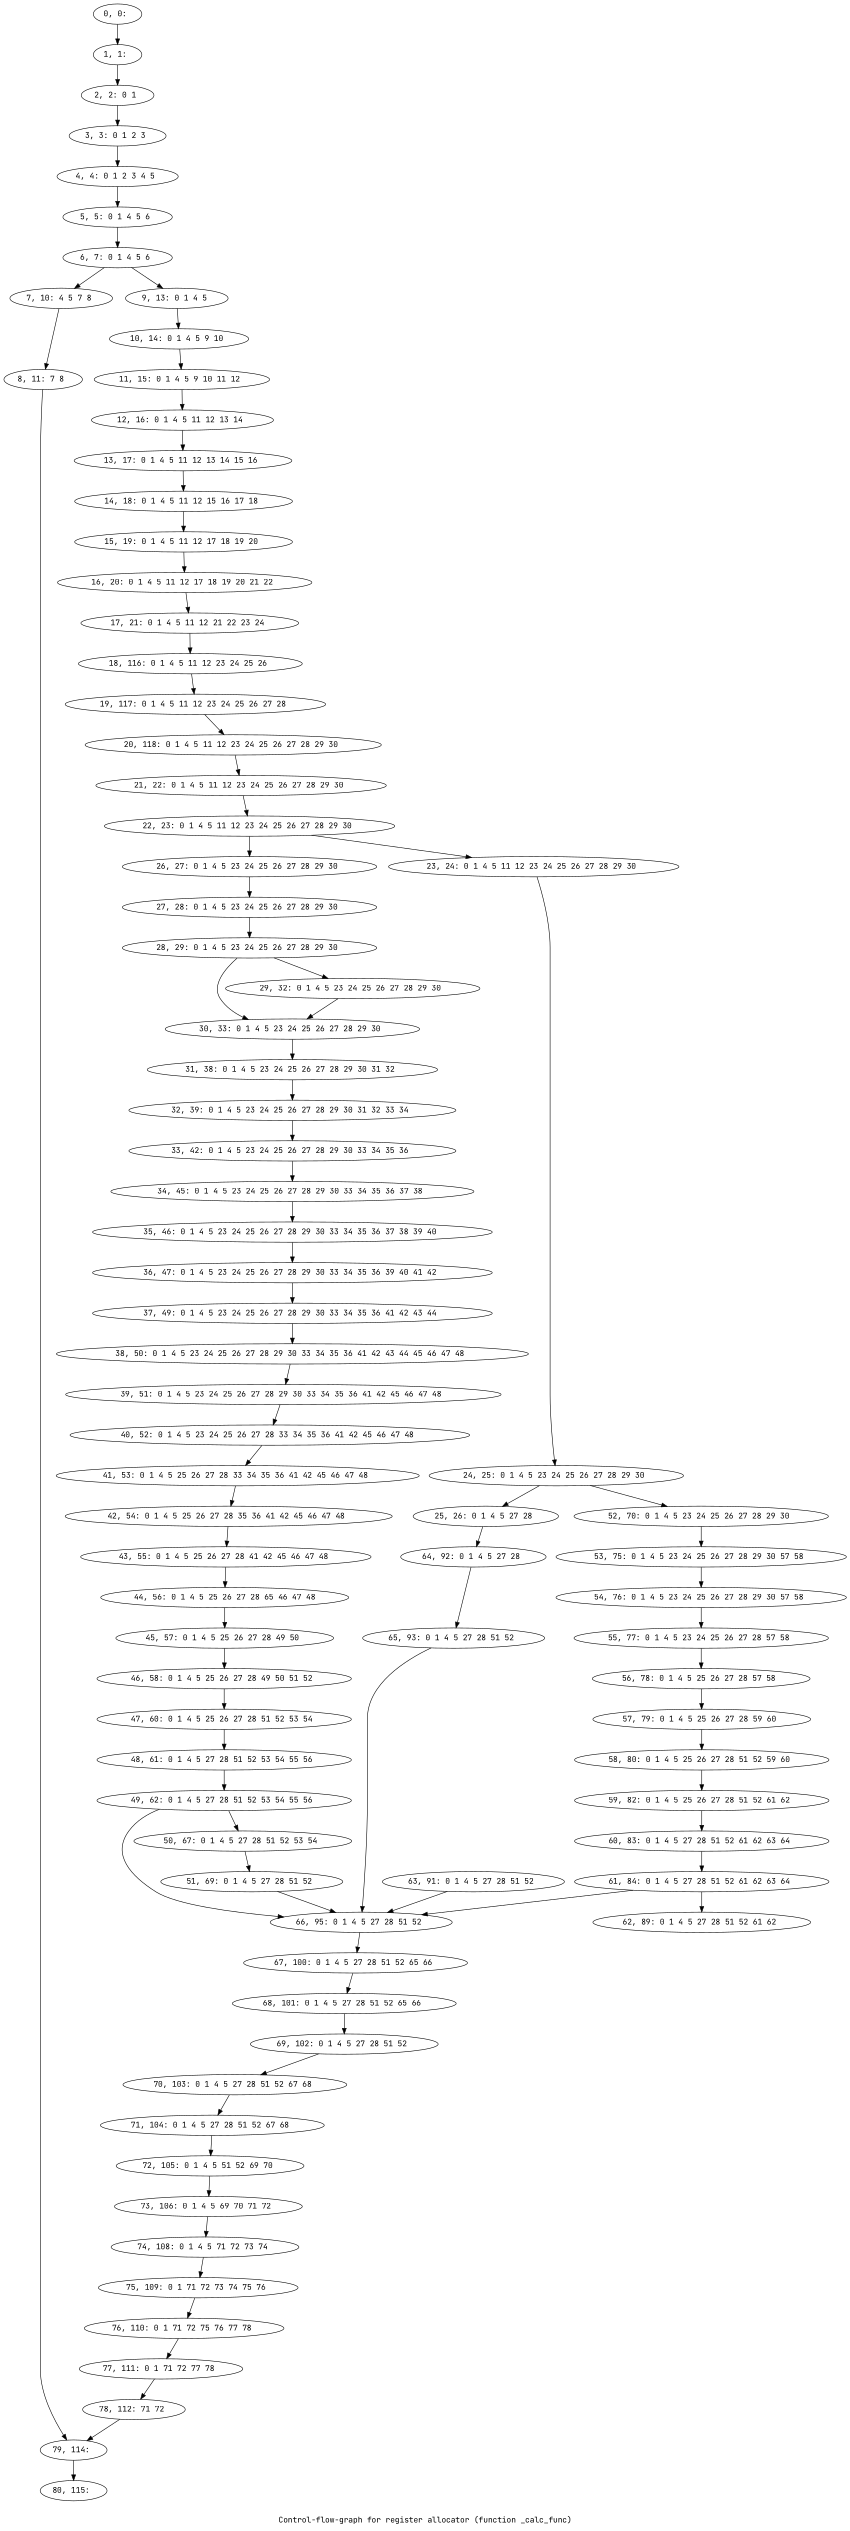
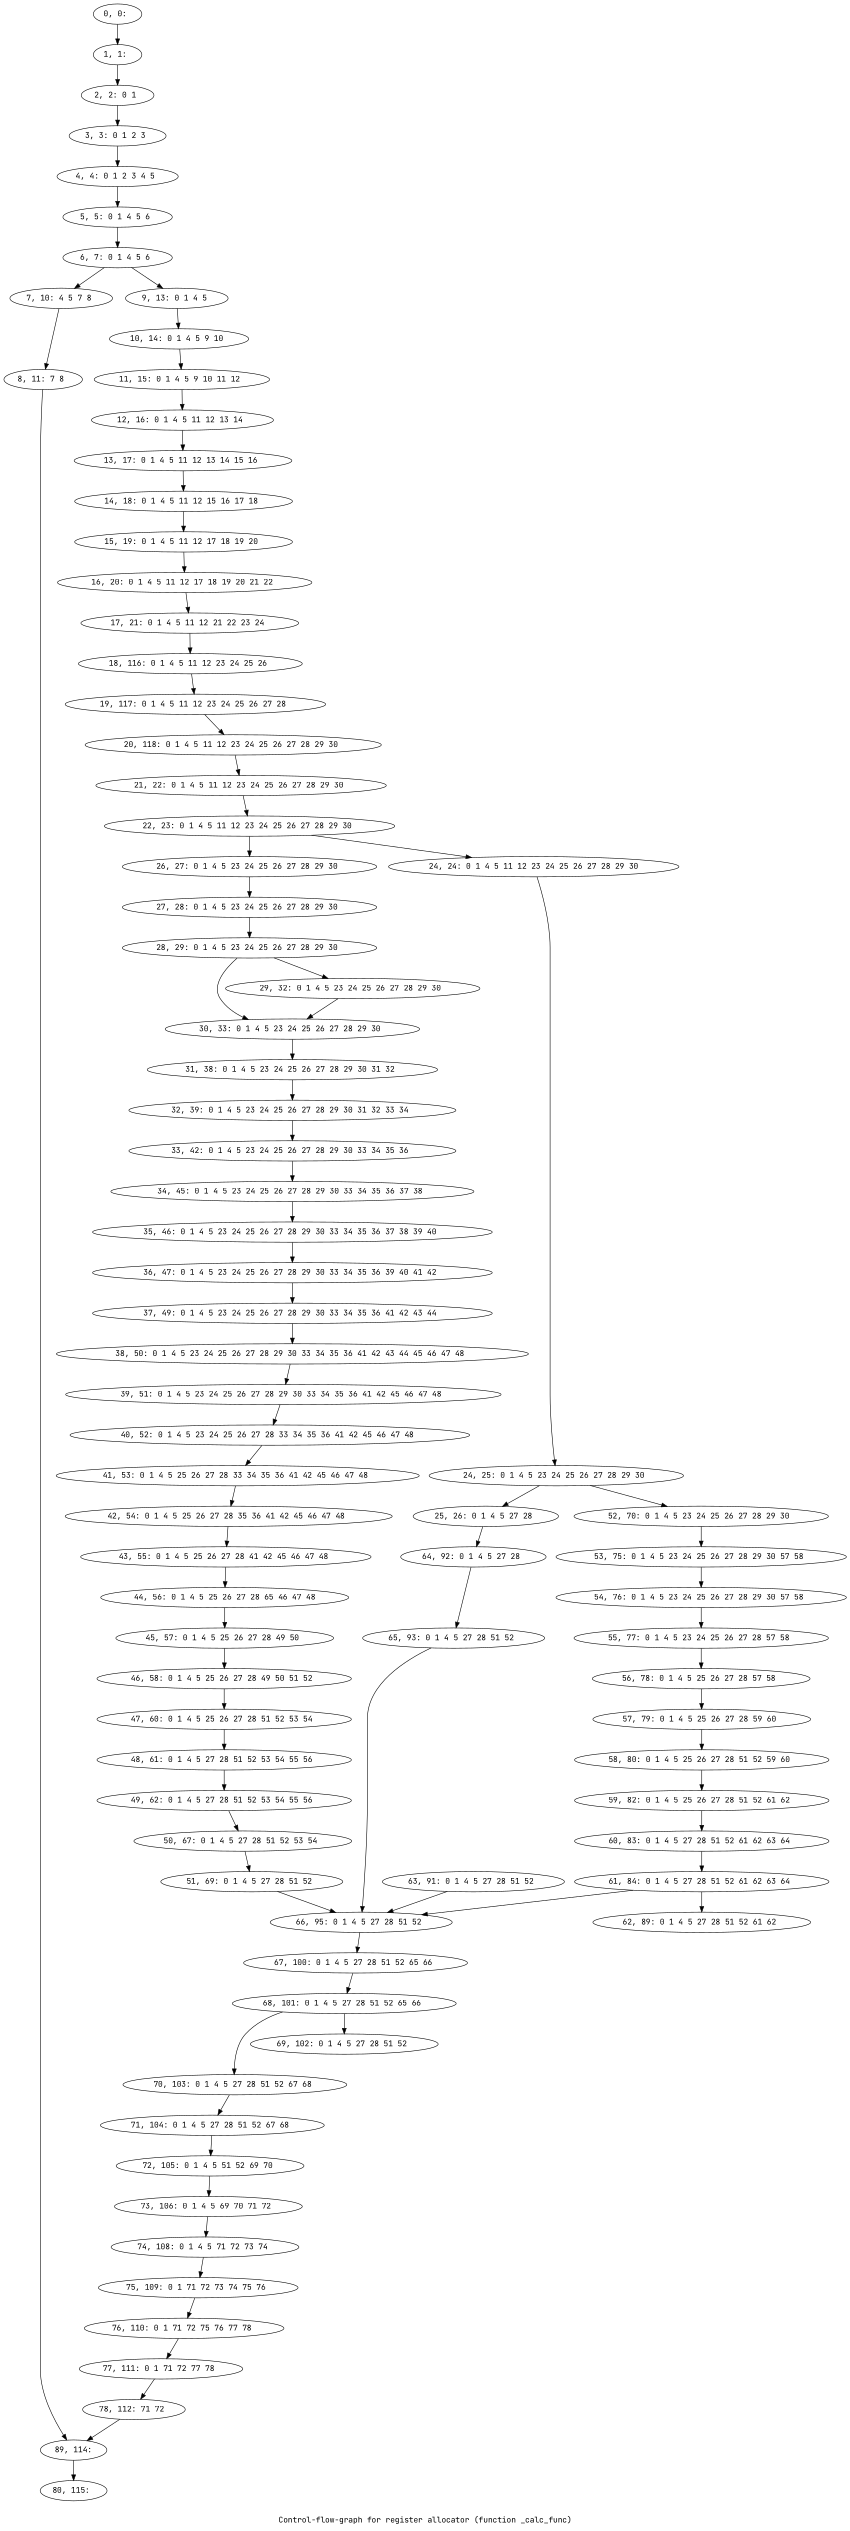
(534, 867) -> (534, 867)
(161, 1894) -> none
(292, 2063) -> (248, 2032)
(74, 2450) -> (74, 2450)
